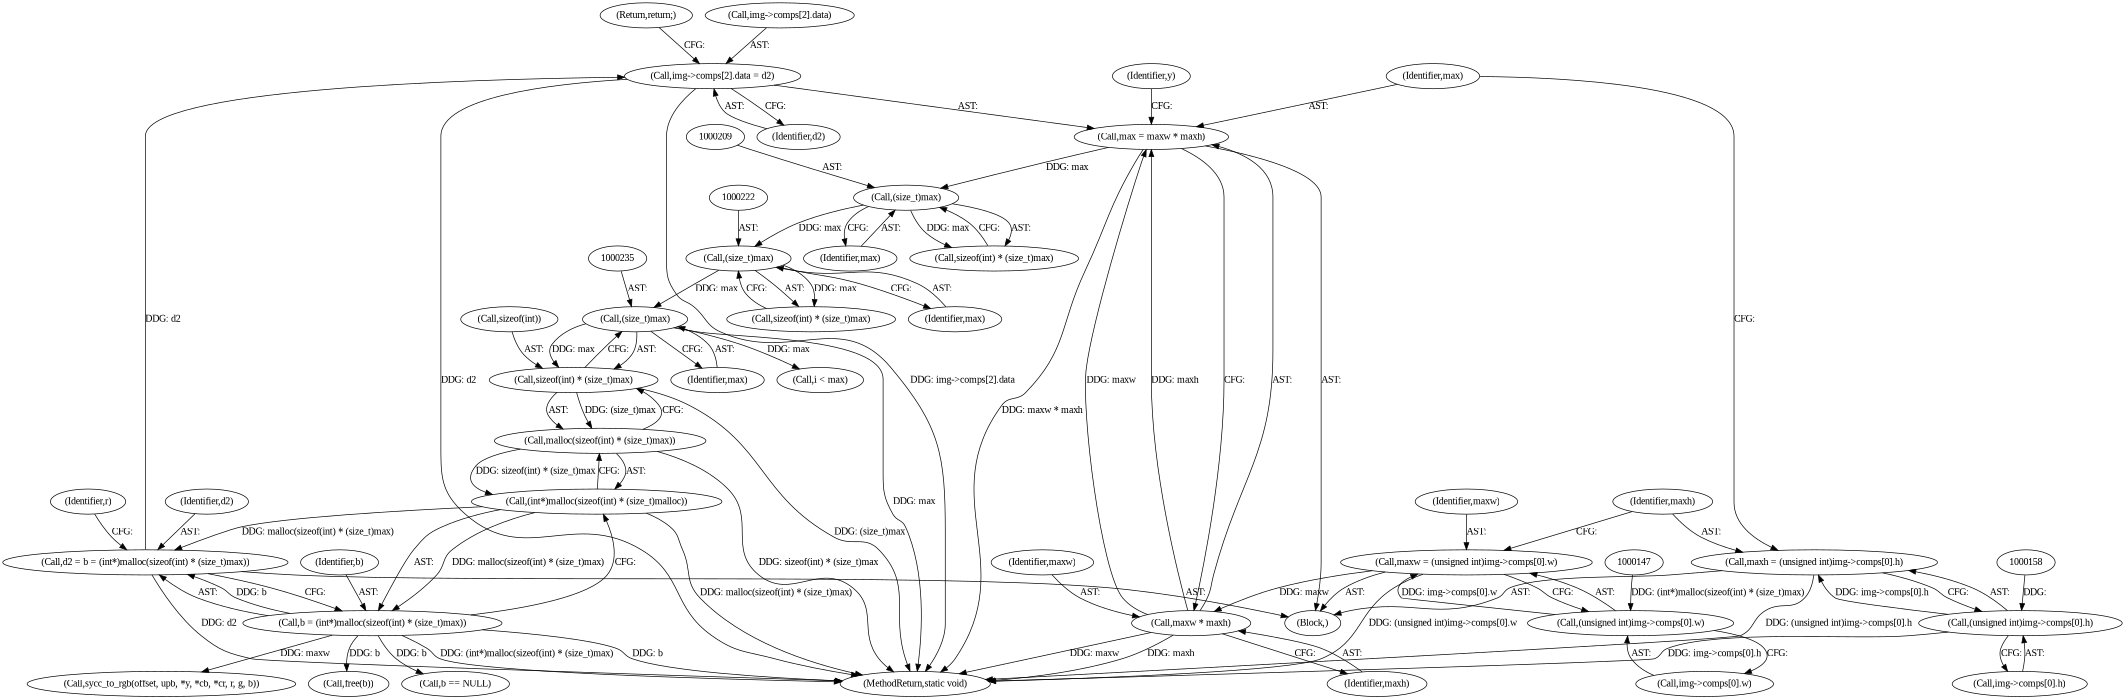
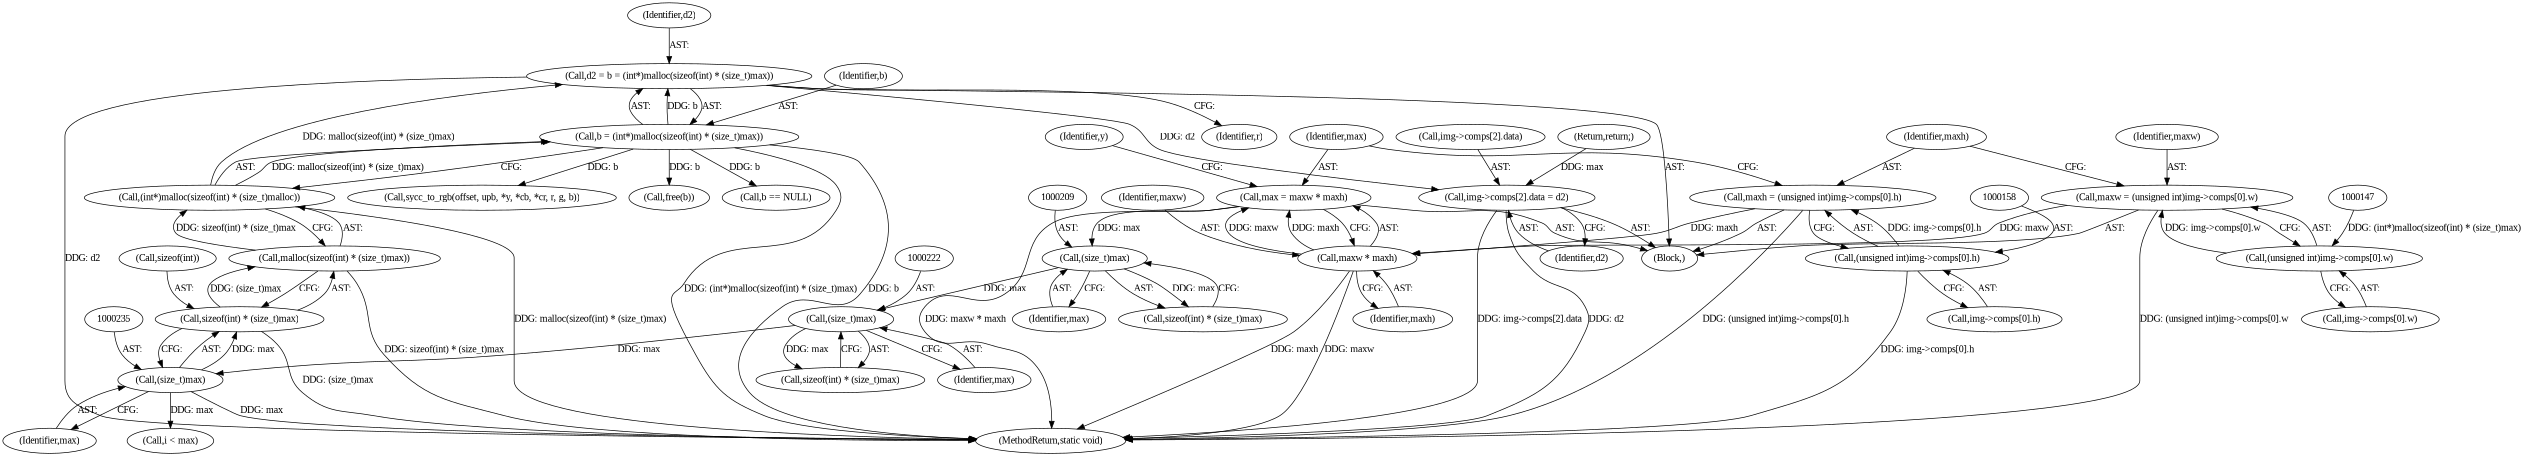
(696, 46) -> (1582, 167)
(931, 106) -> (1607, 221)
none -> (1614, 238)
(106, 531) -> (994, 90)
(317, 593) -> (714, 107)
(2036, 593) -> (2065, 228)
(305, 654) -> (603, 167)
